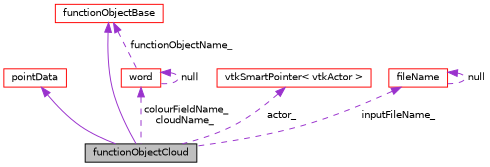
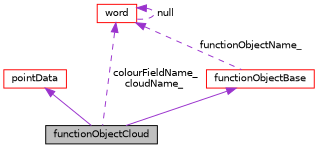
(127, 50) -> (193, 48)
(294, 78) -> none
(418, 78) -> none
